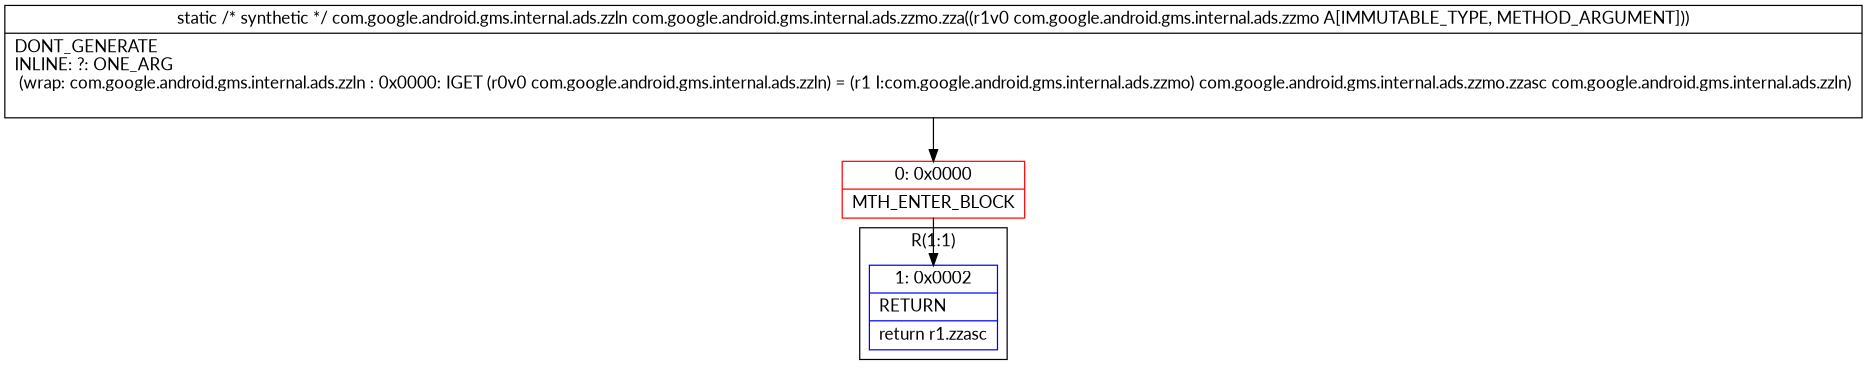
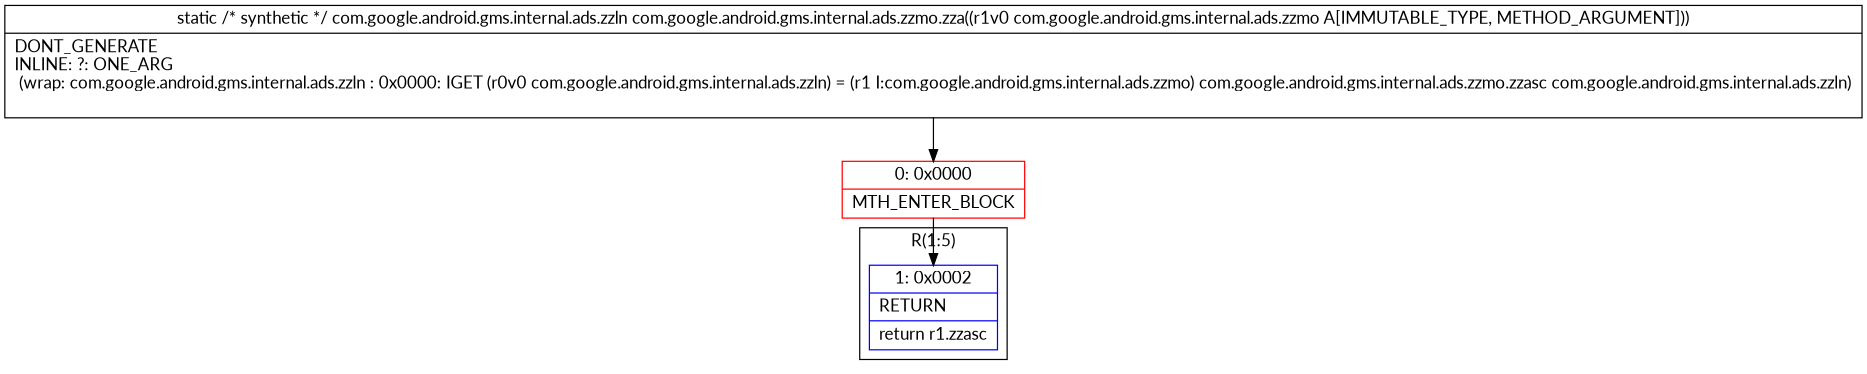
(933, 242) -> (933, 242)
